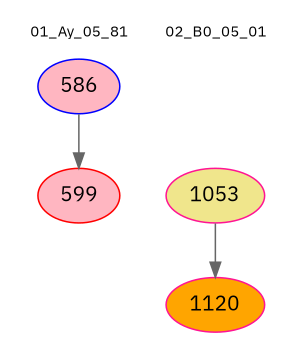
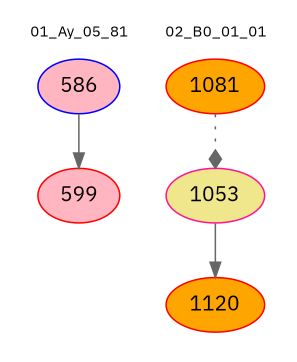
(216, 33) -> (216, 33)
none -> (215, 86)
(215, 305) -> (215, 305)
